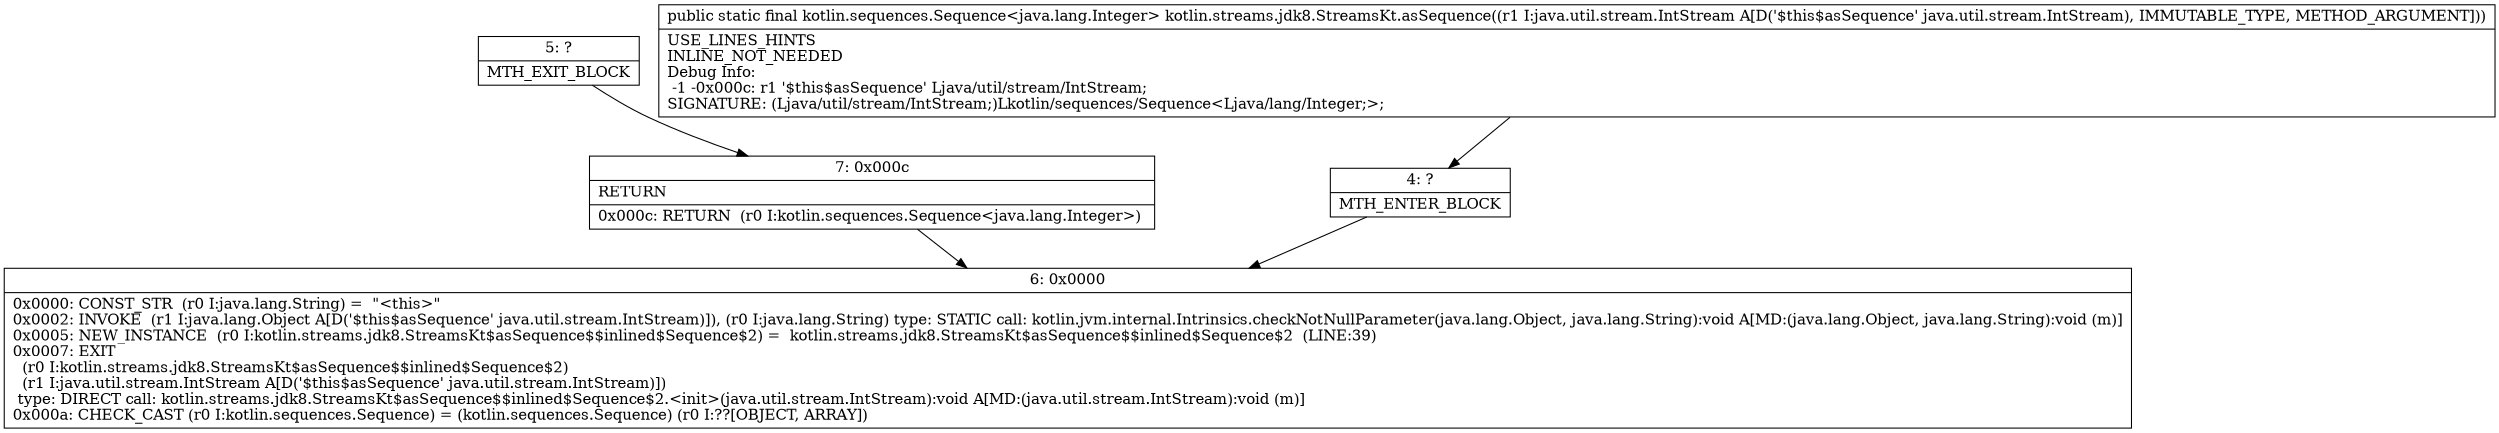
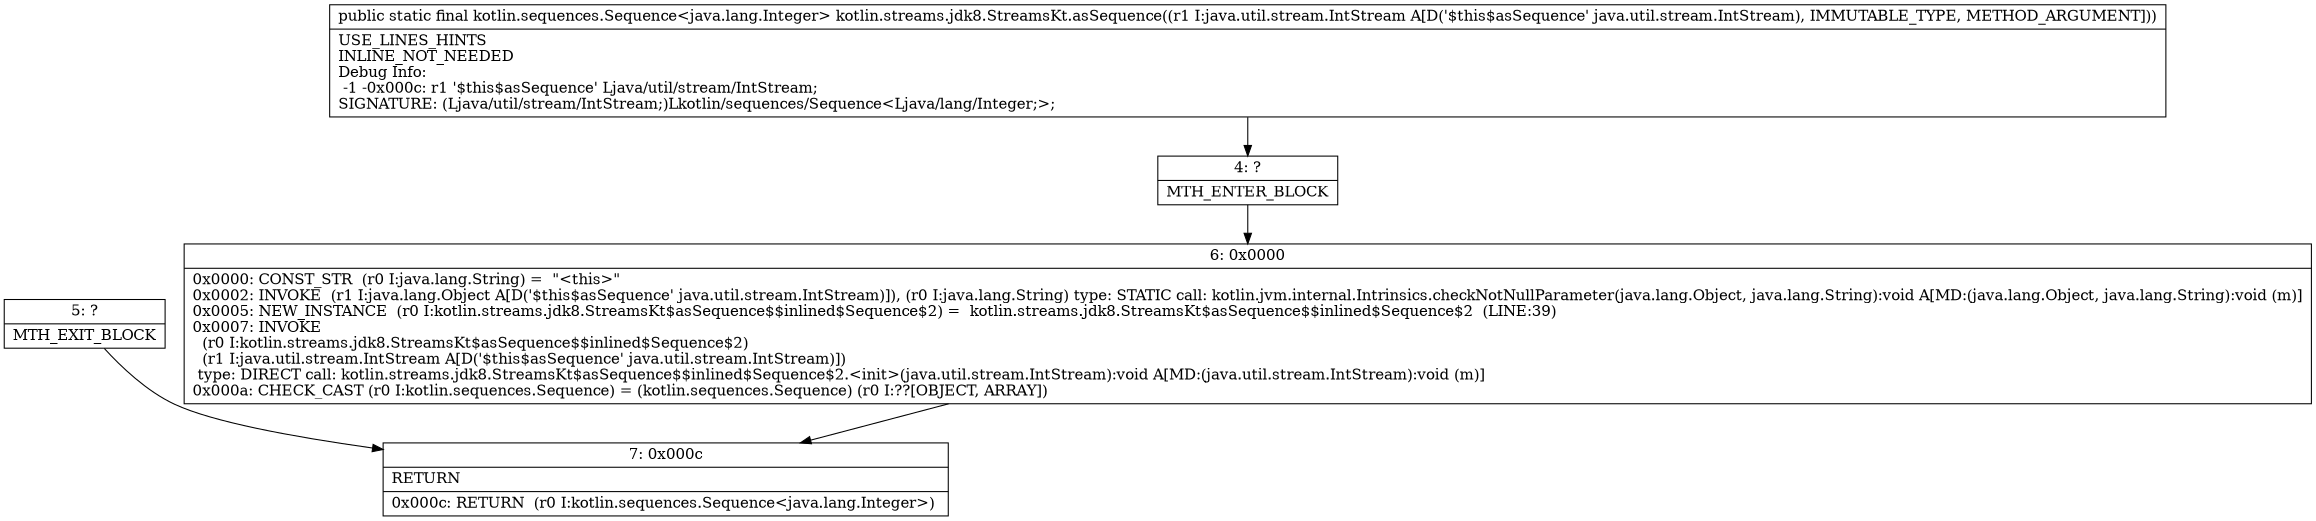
(938, 245) -> (880, 422)
(69, 352) -> (262, 328)
